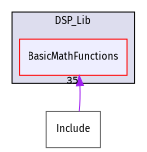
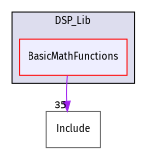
(80, 99) -> (67, 90)
